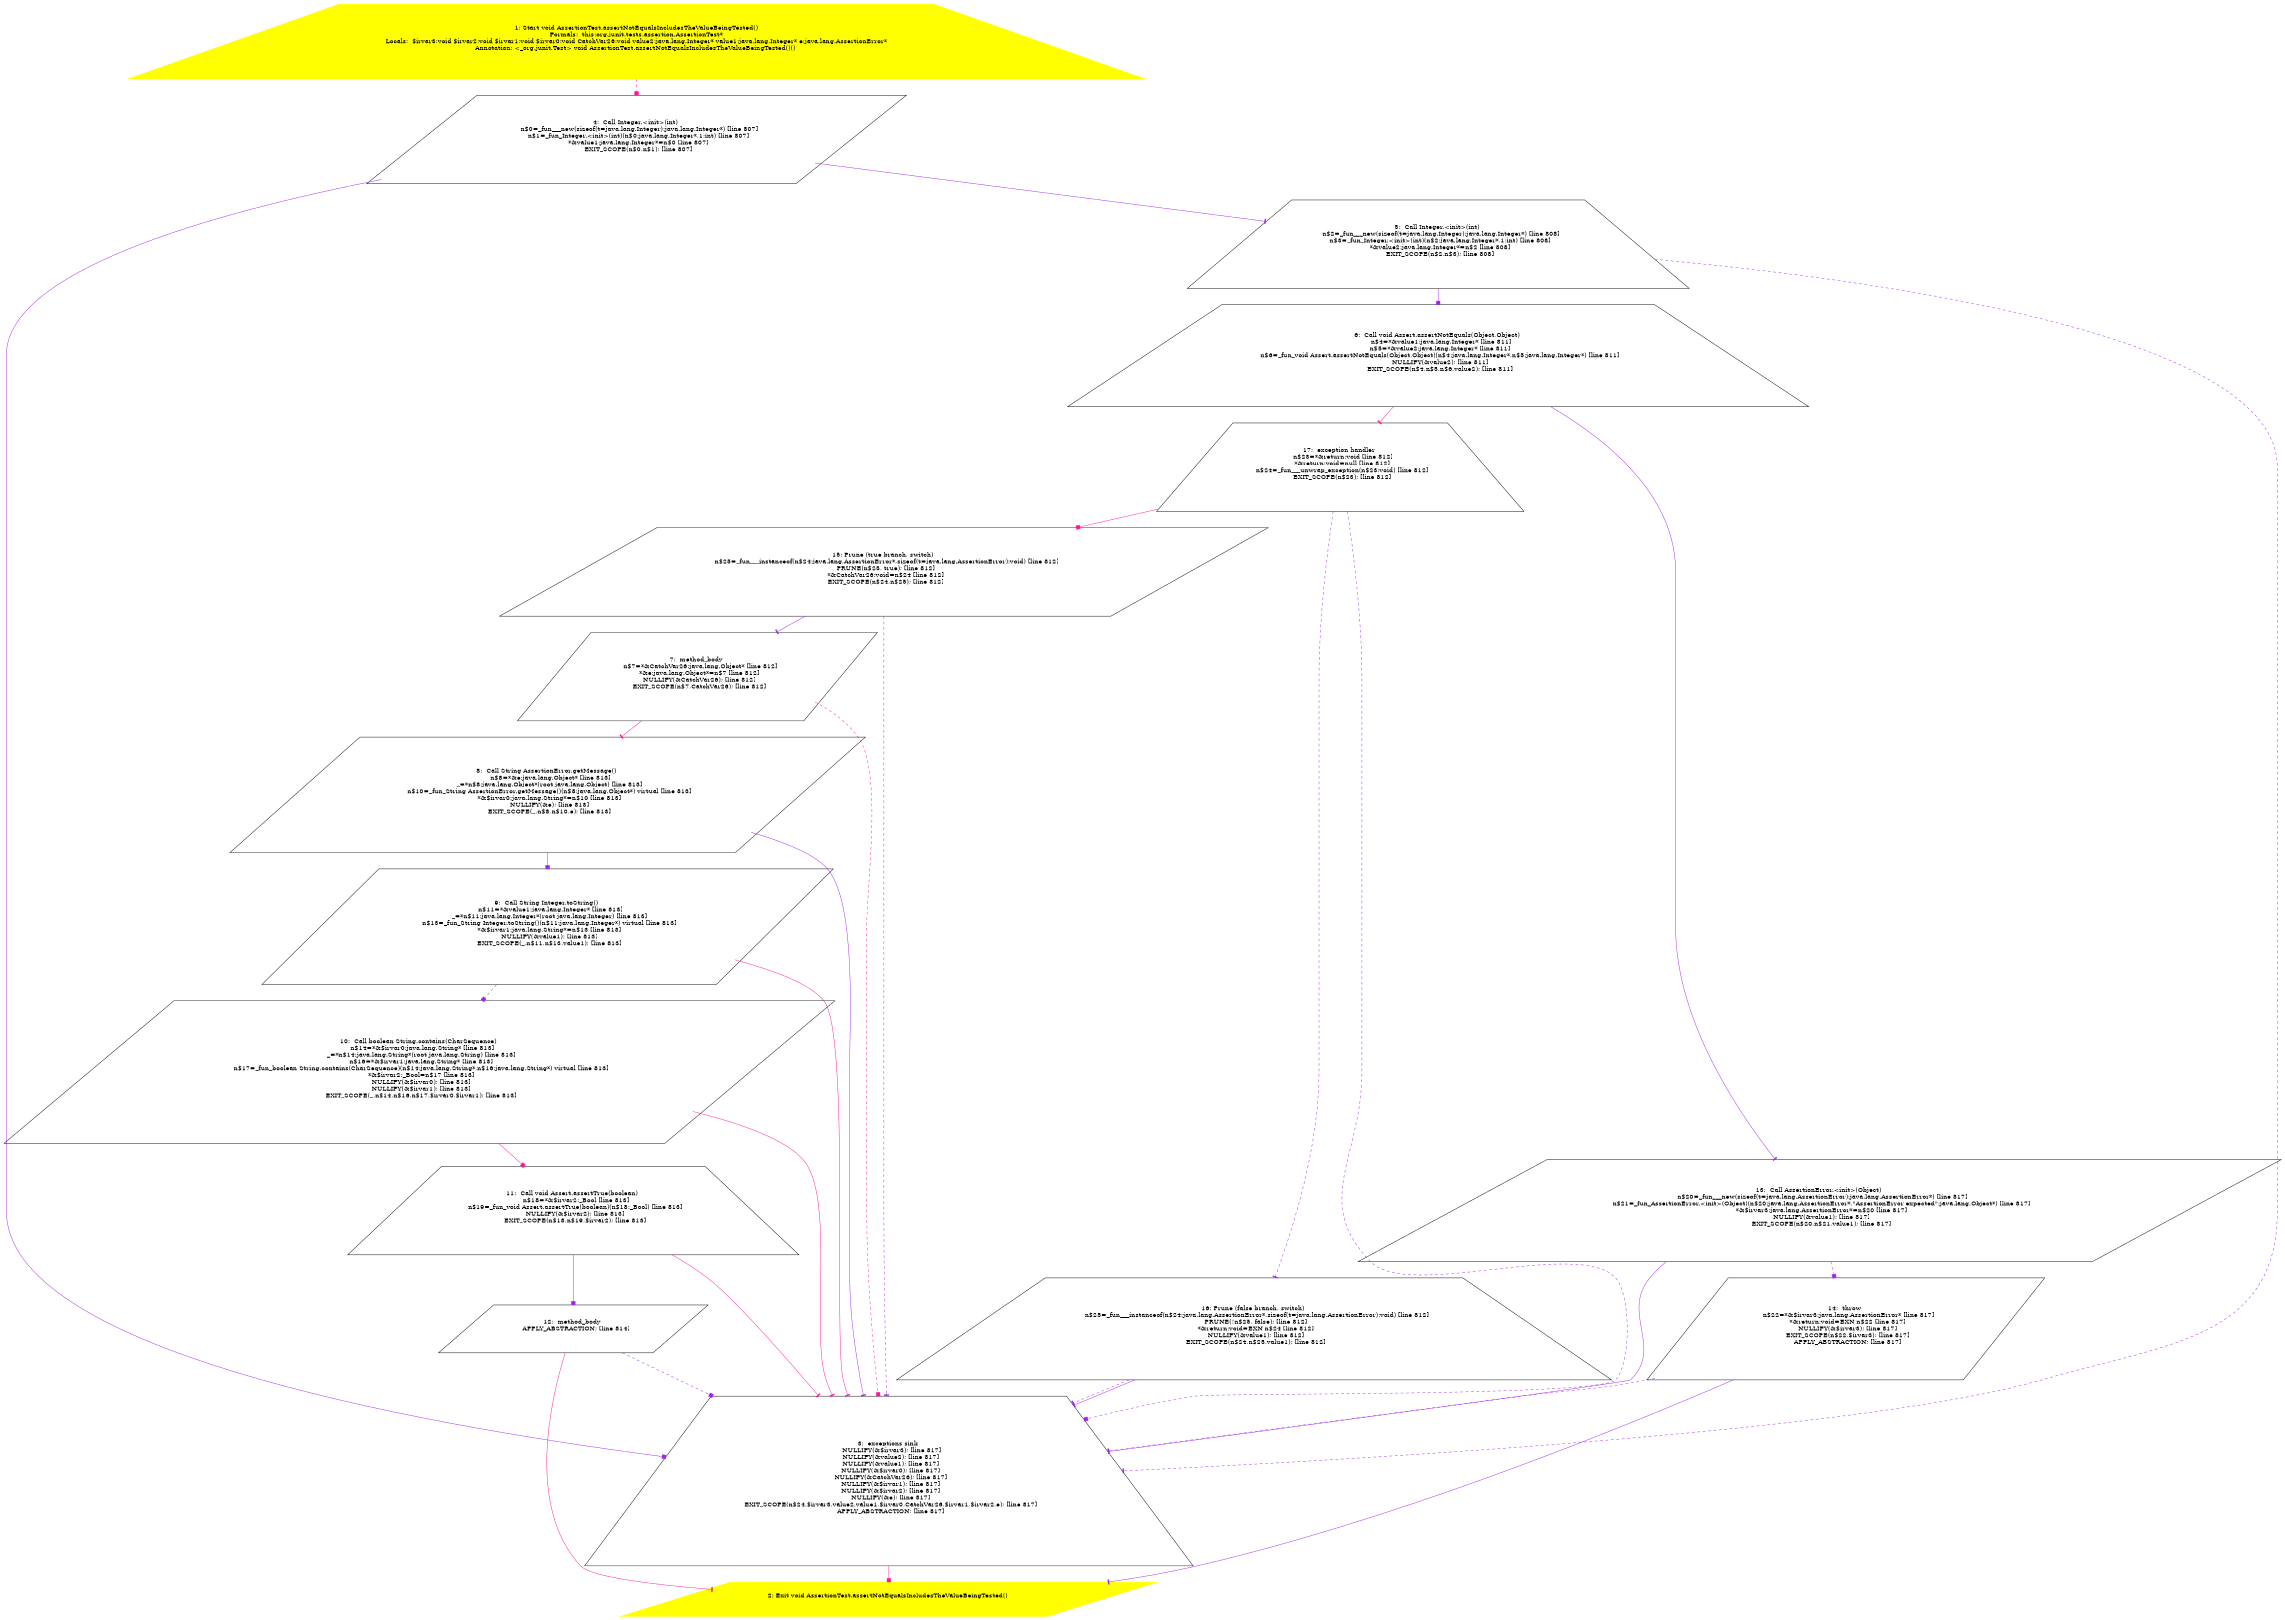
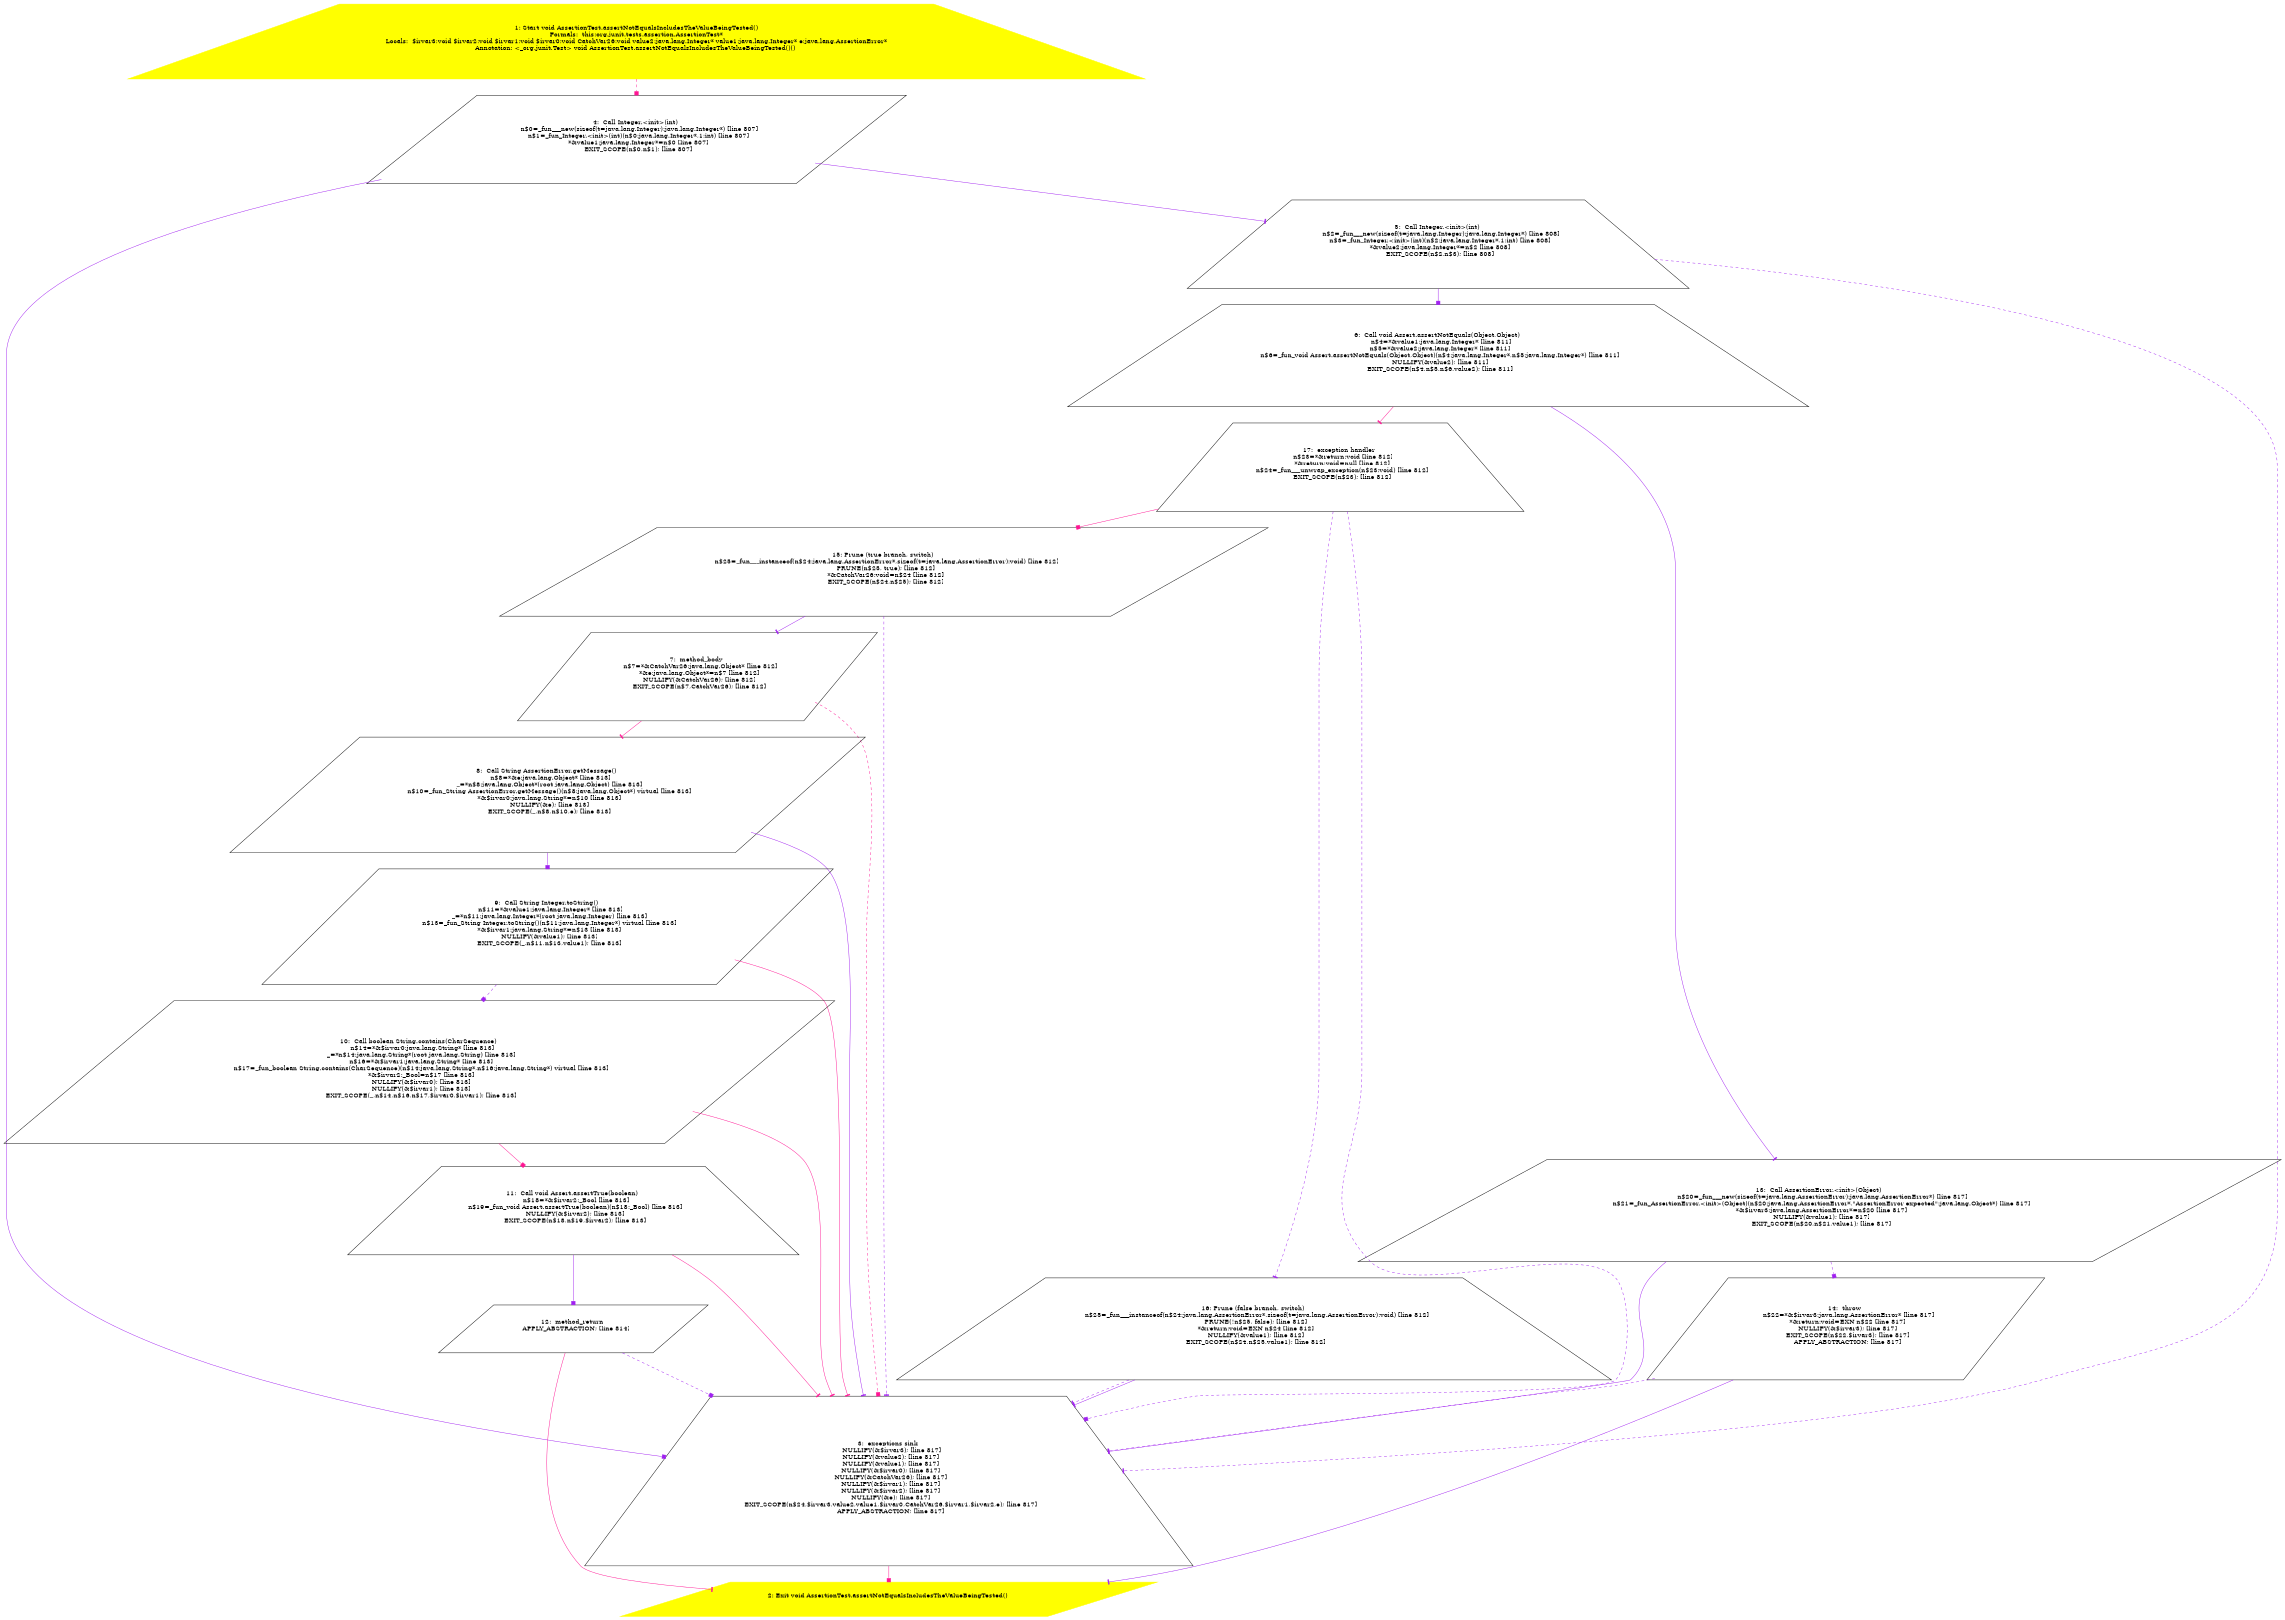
(573, 1329) -> (573, 1329)
